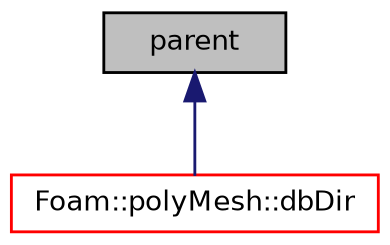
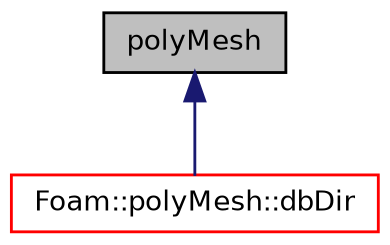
(195, 43) -> (195, 43)
